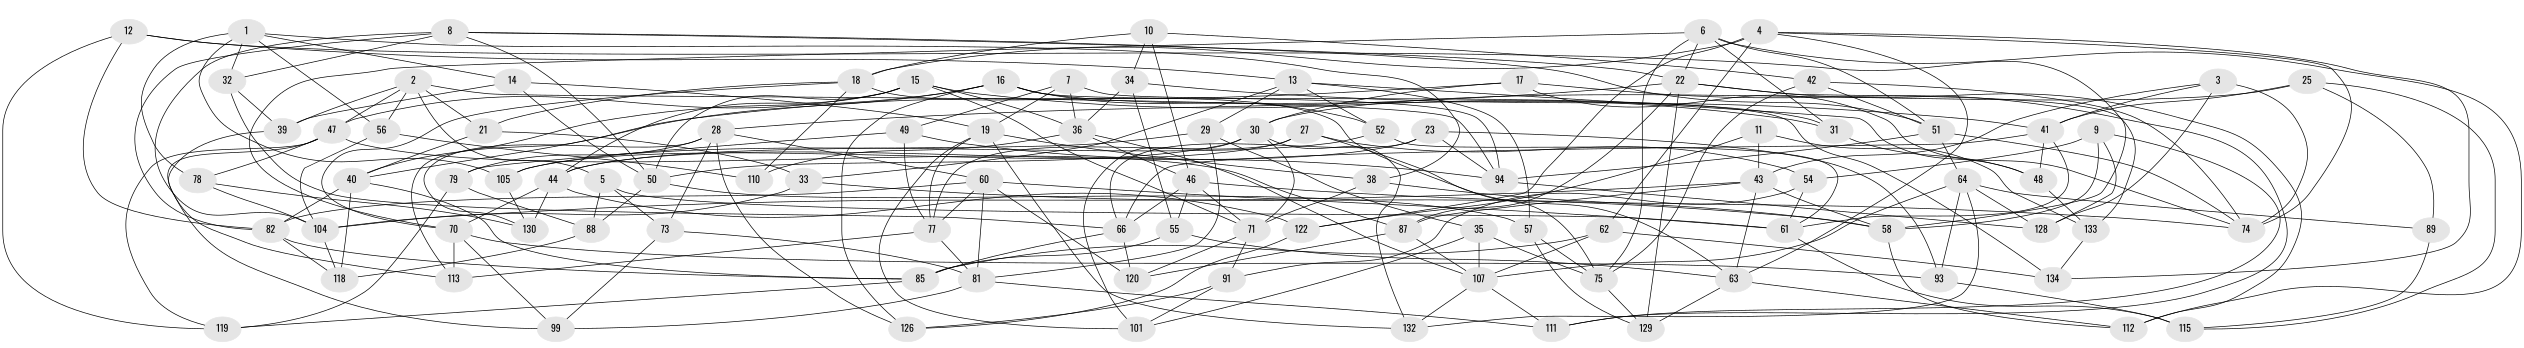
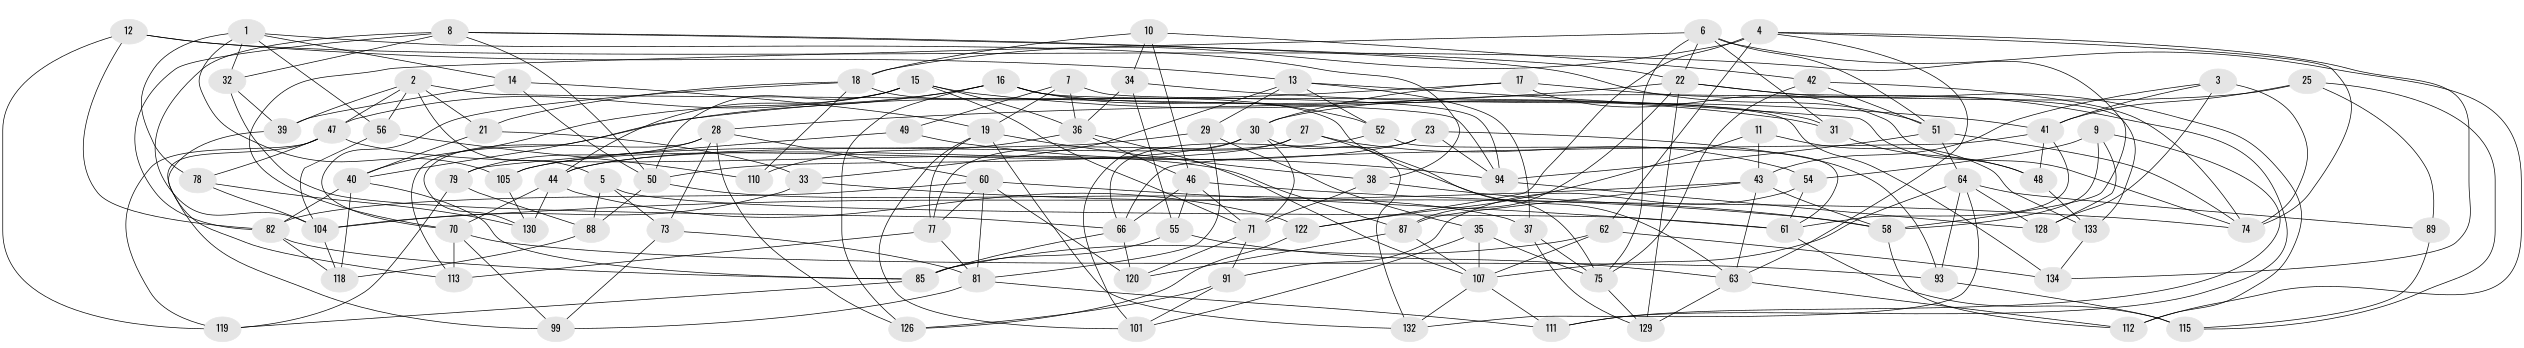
(908, 183) -> none
(1529, 230) -> (1529, 230)
